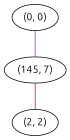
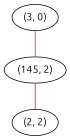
(35, 18) -> (35, 18)
(35, 70) -> (35, 70)
